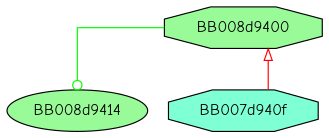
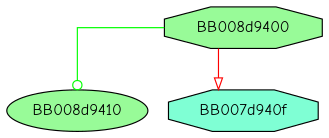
(268, 75) -> (218, 63)
(77, 111) -> (77, 111)
